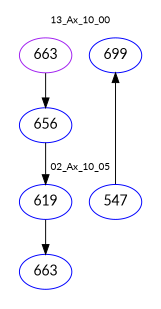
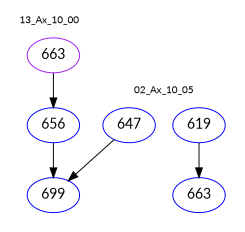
(46, 164) -> (53, 155)
(116, 202) -> (129, 125)
